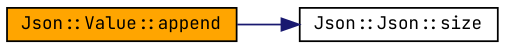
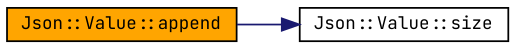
(399, 25) -> (404, 25)
